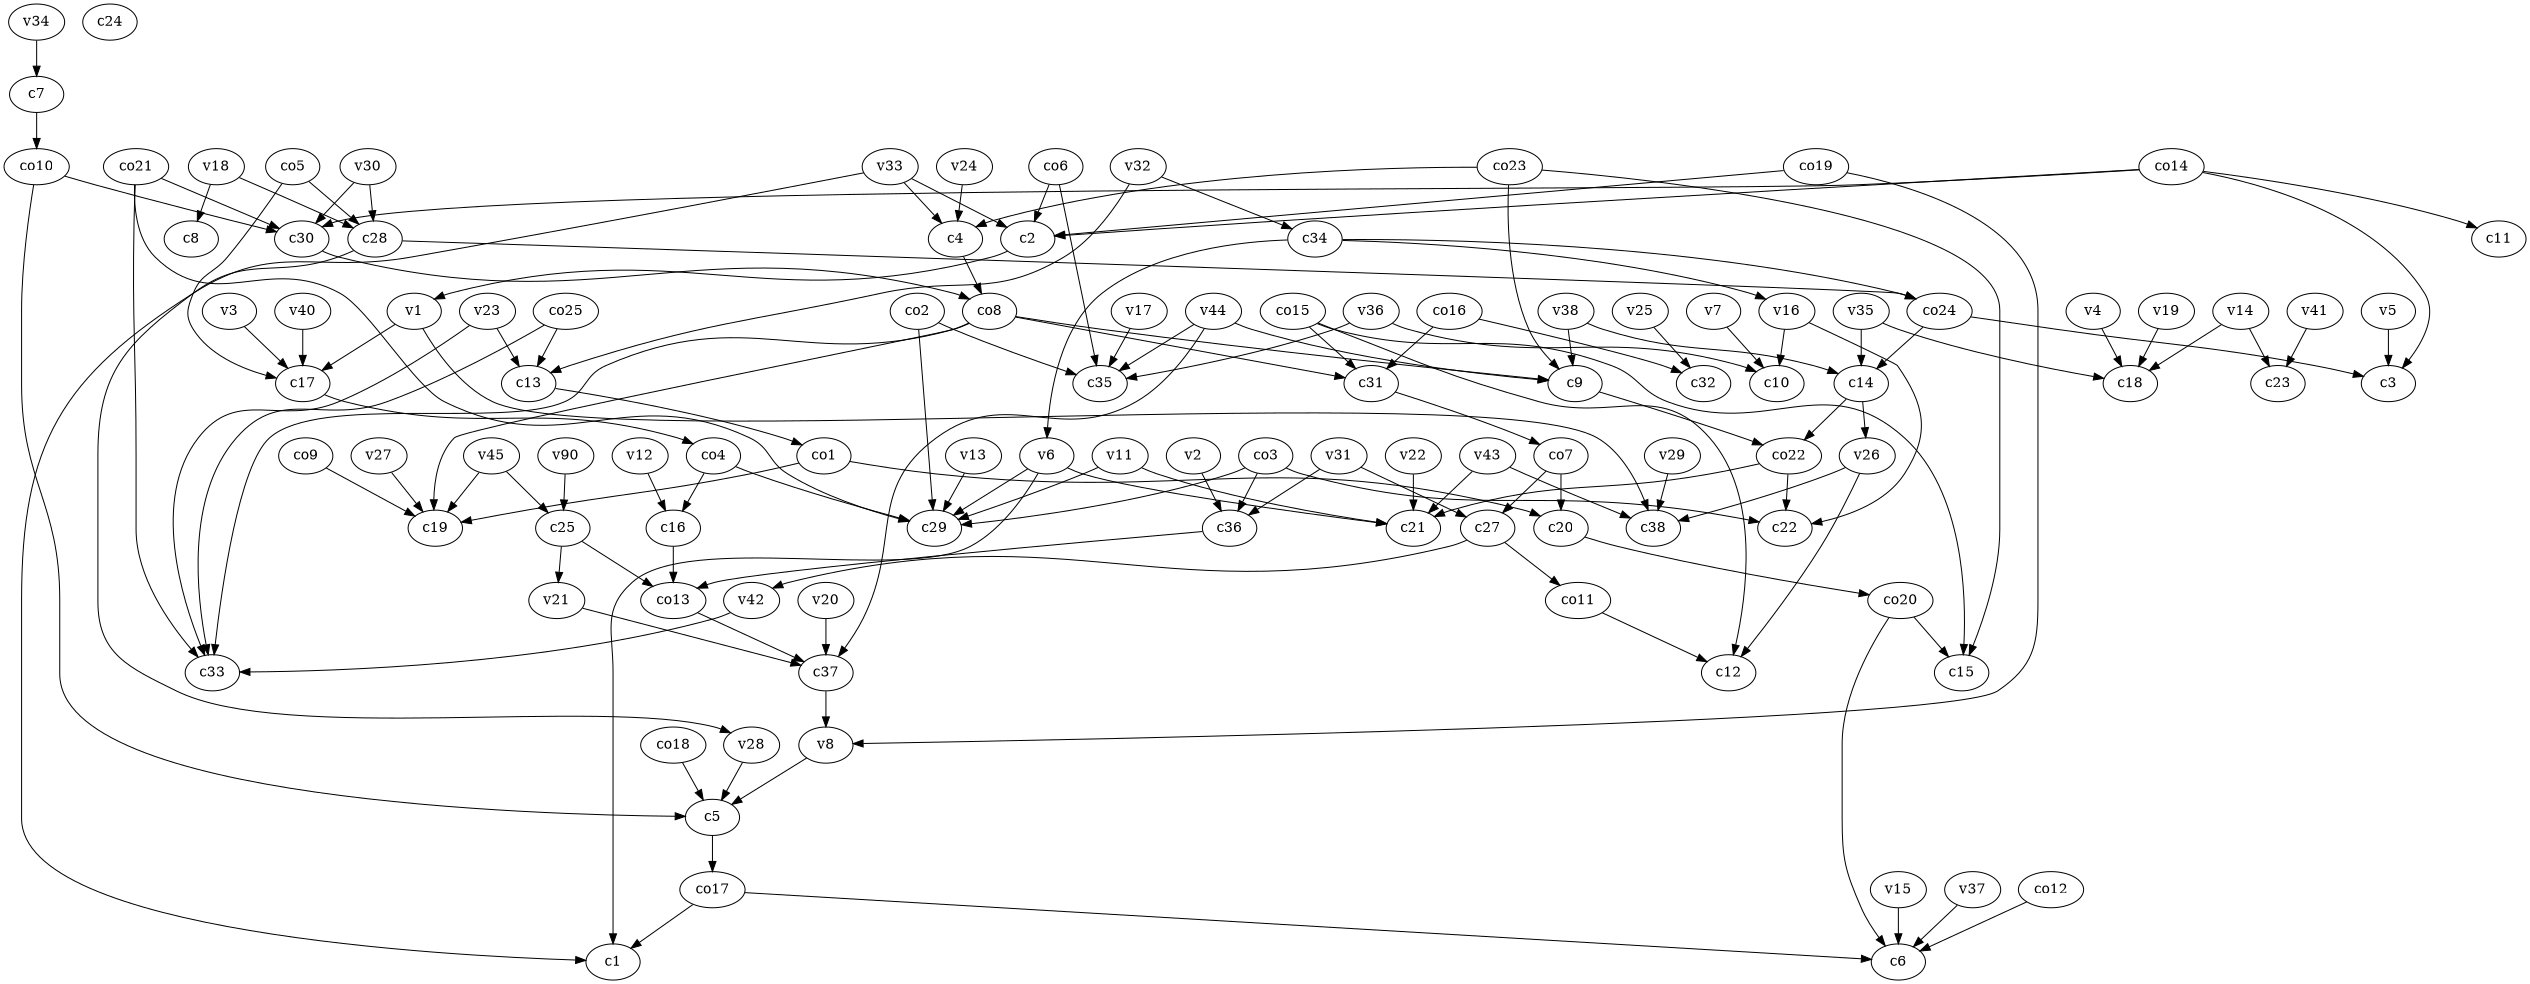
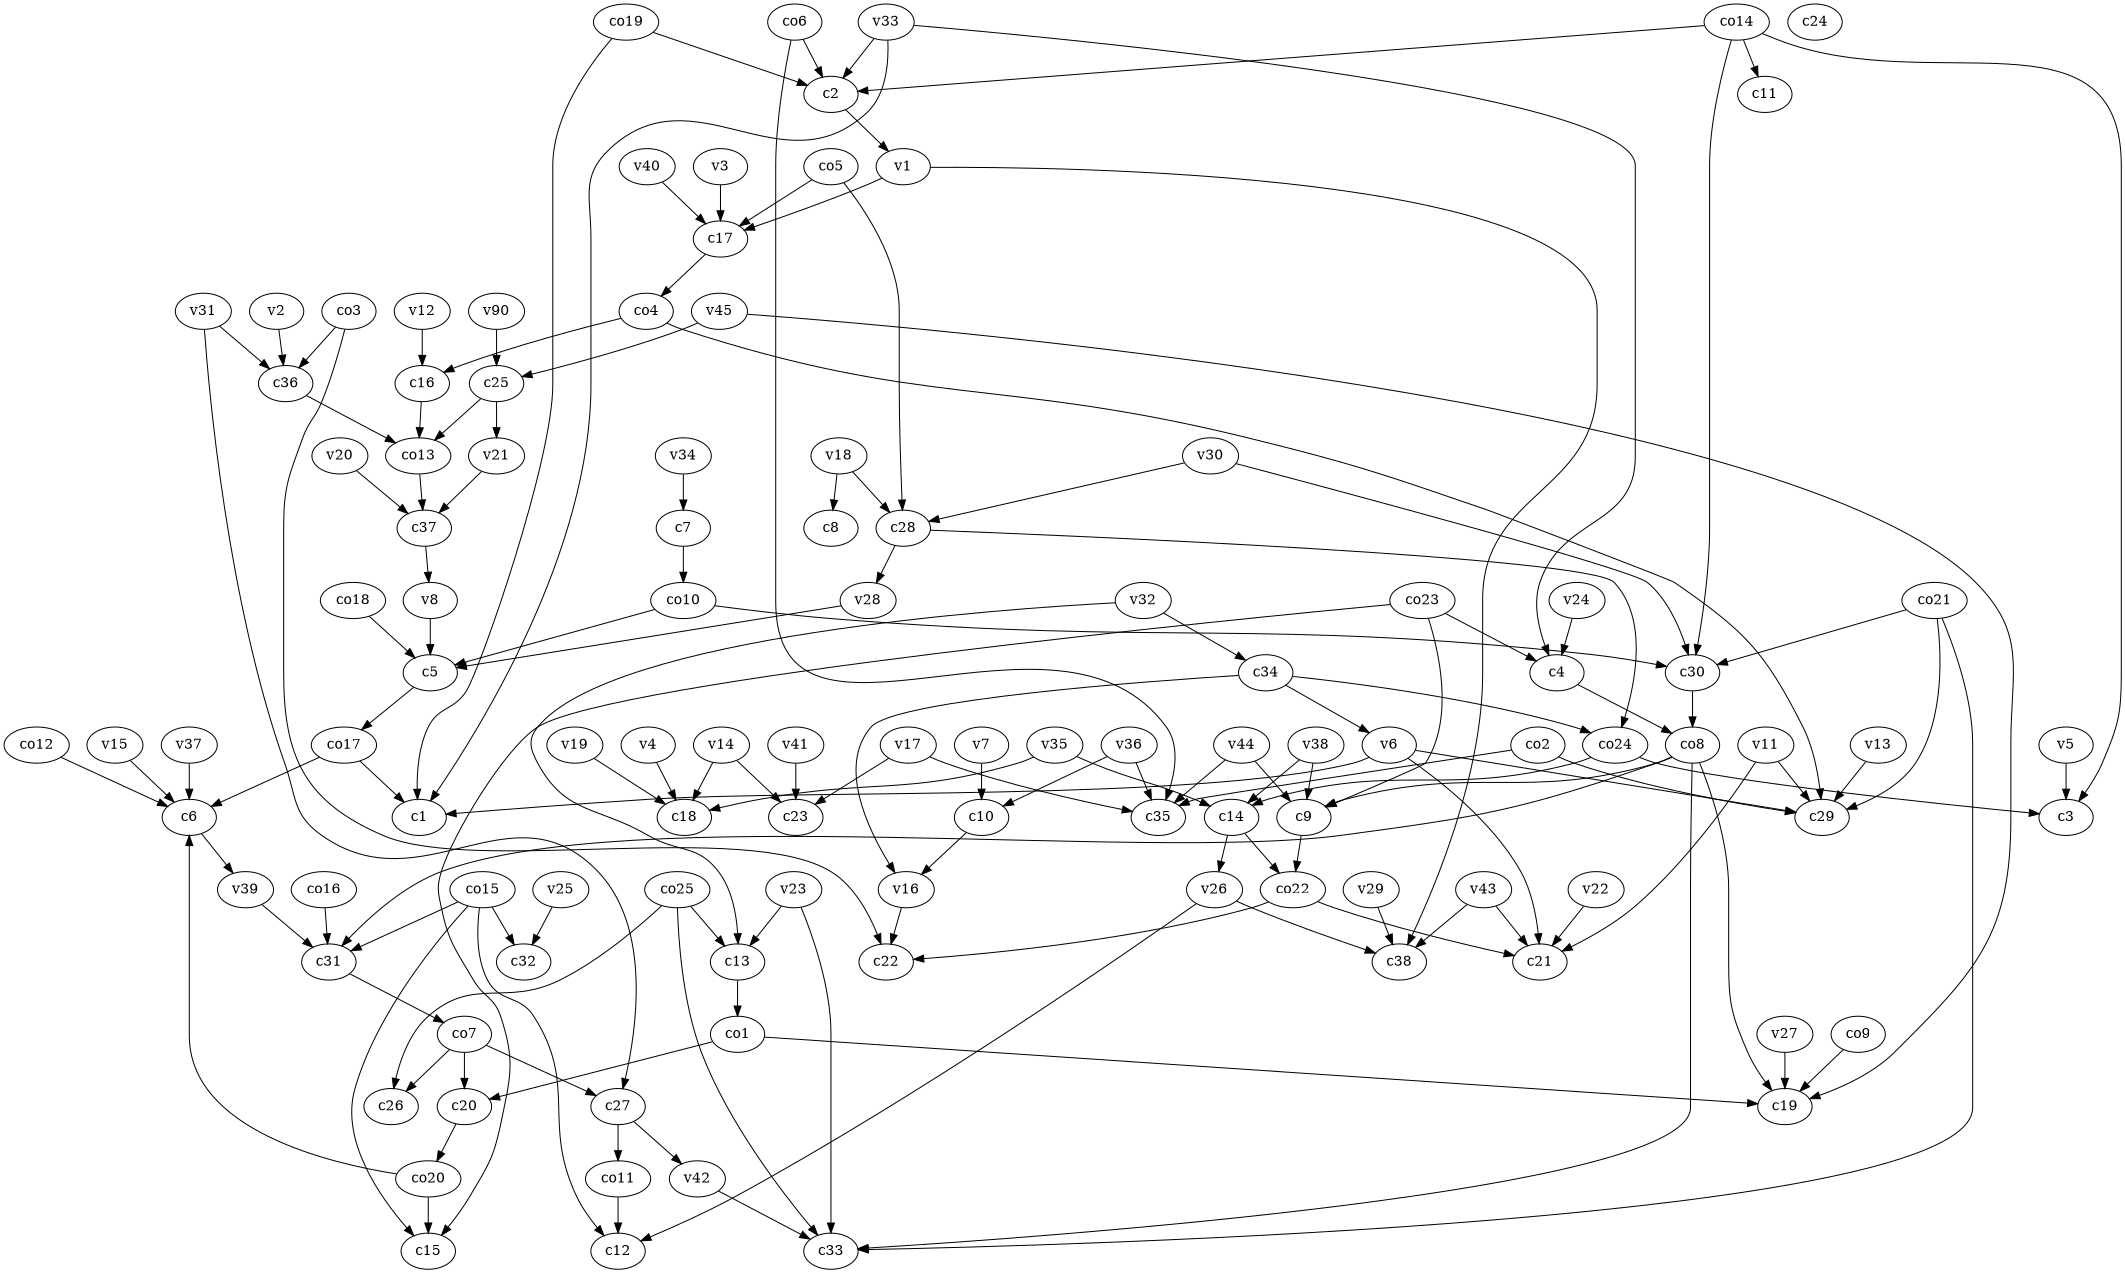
(1561, 339) -> (501, 921)
(1783, 342) -> (948, 850)
(957, 426) -> none
(1110, 503) -> none
(1755, 716) -> (549, 422)
none -> (863, 775)
none -> (246, 890)
none -> (391, 1107)
